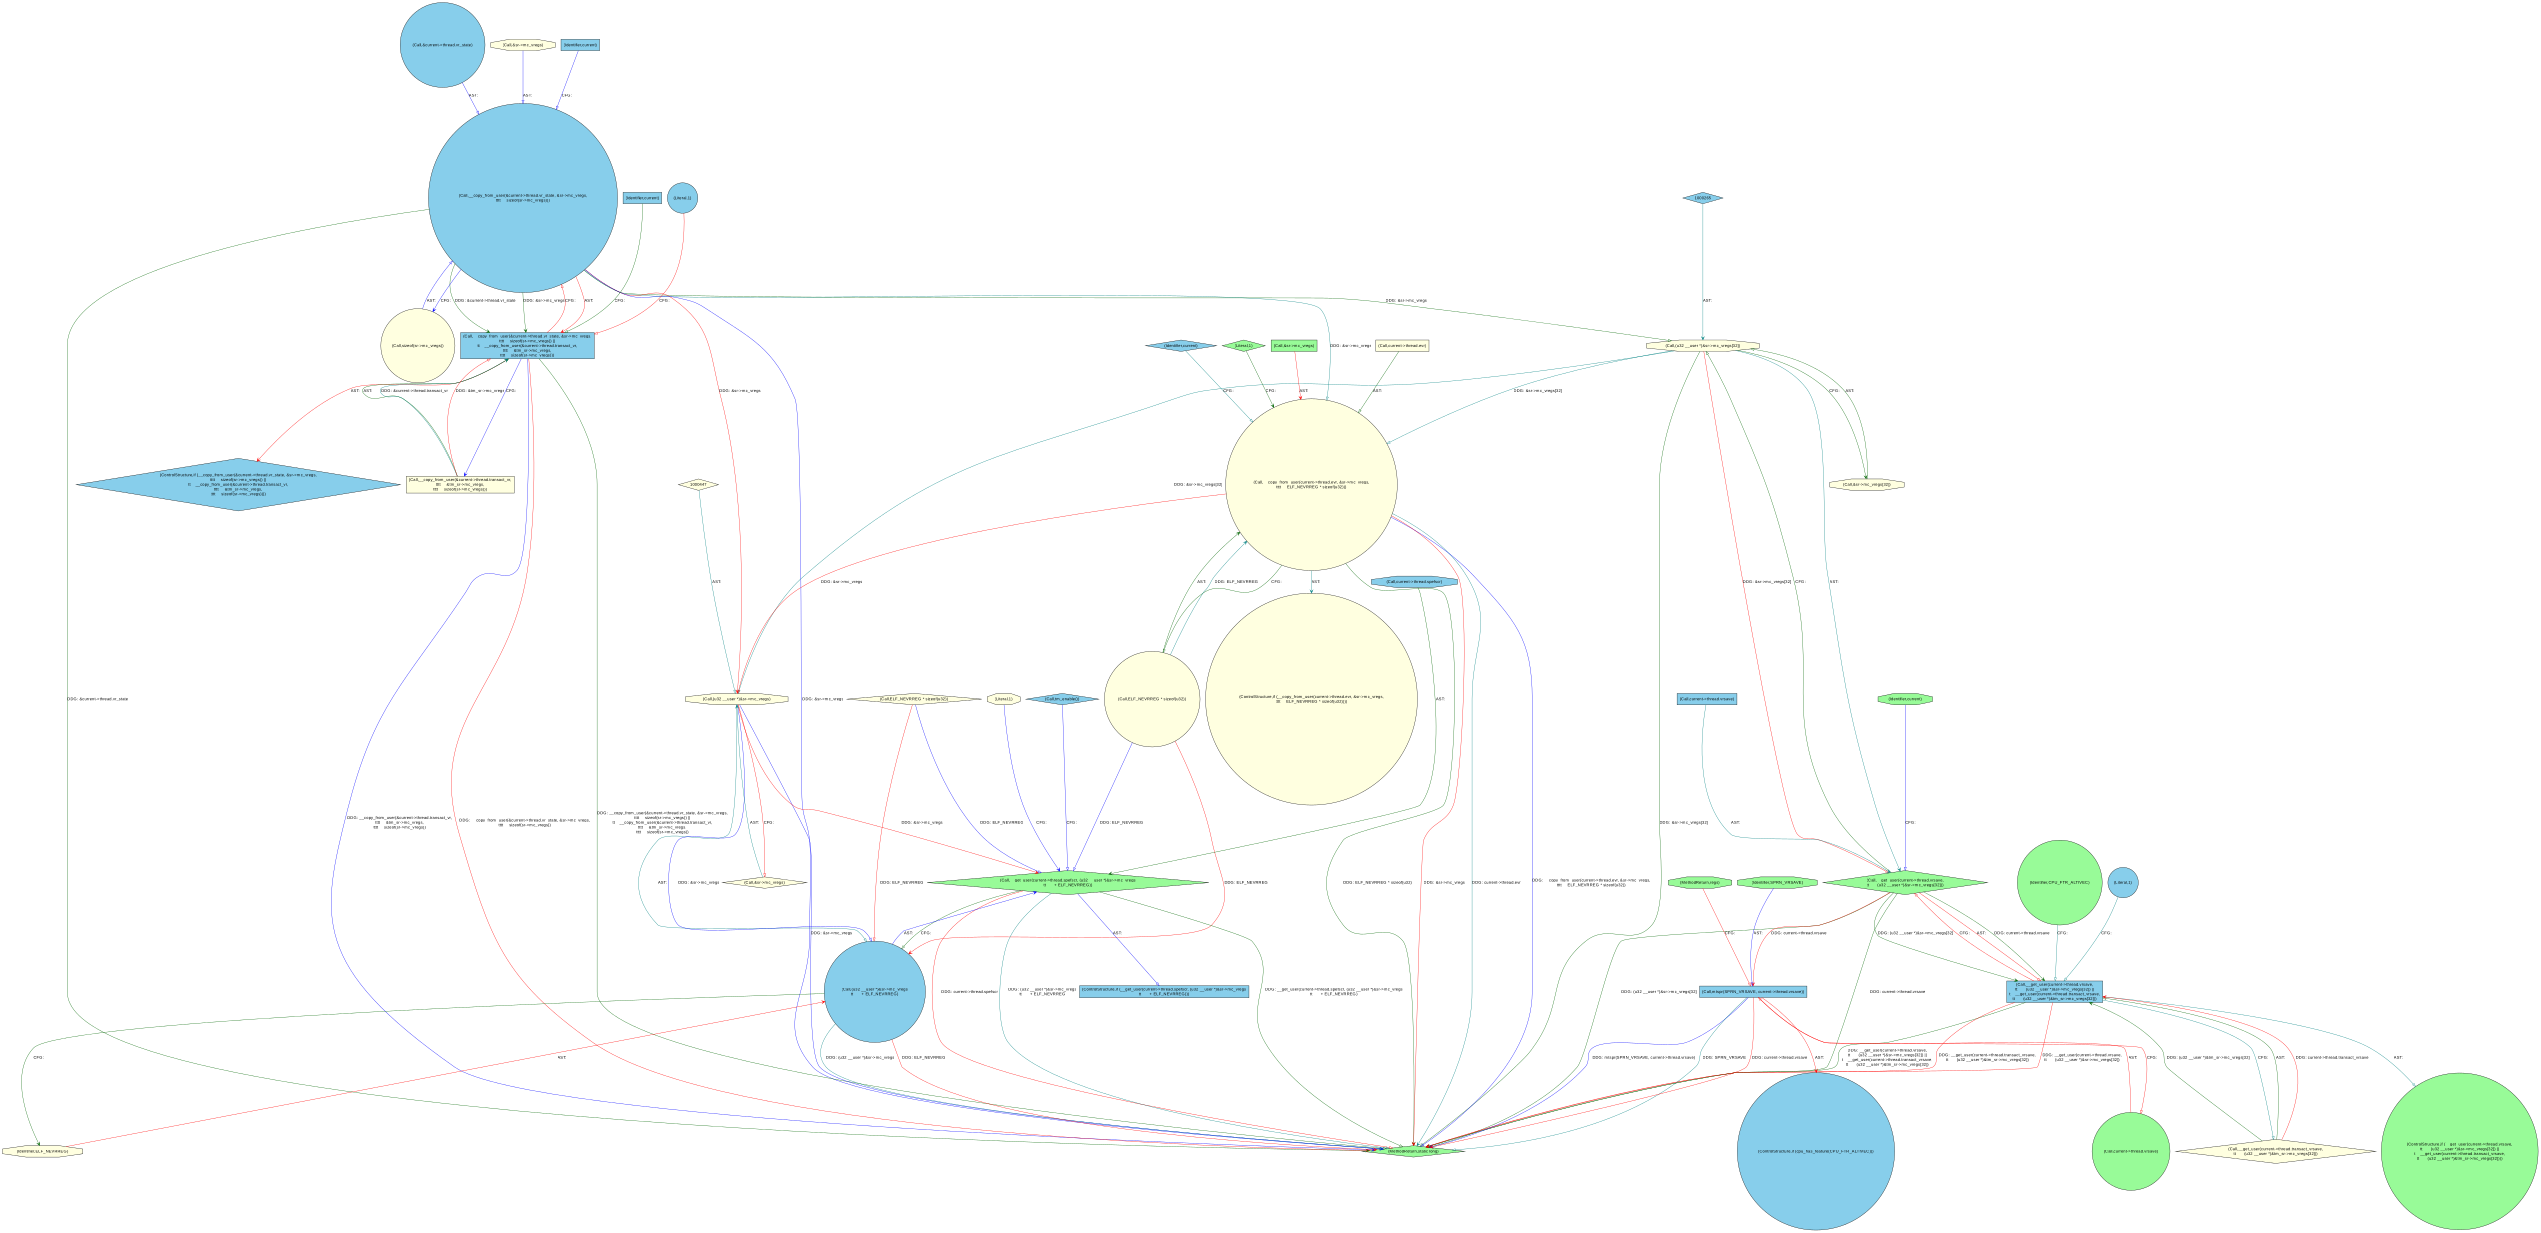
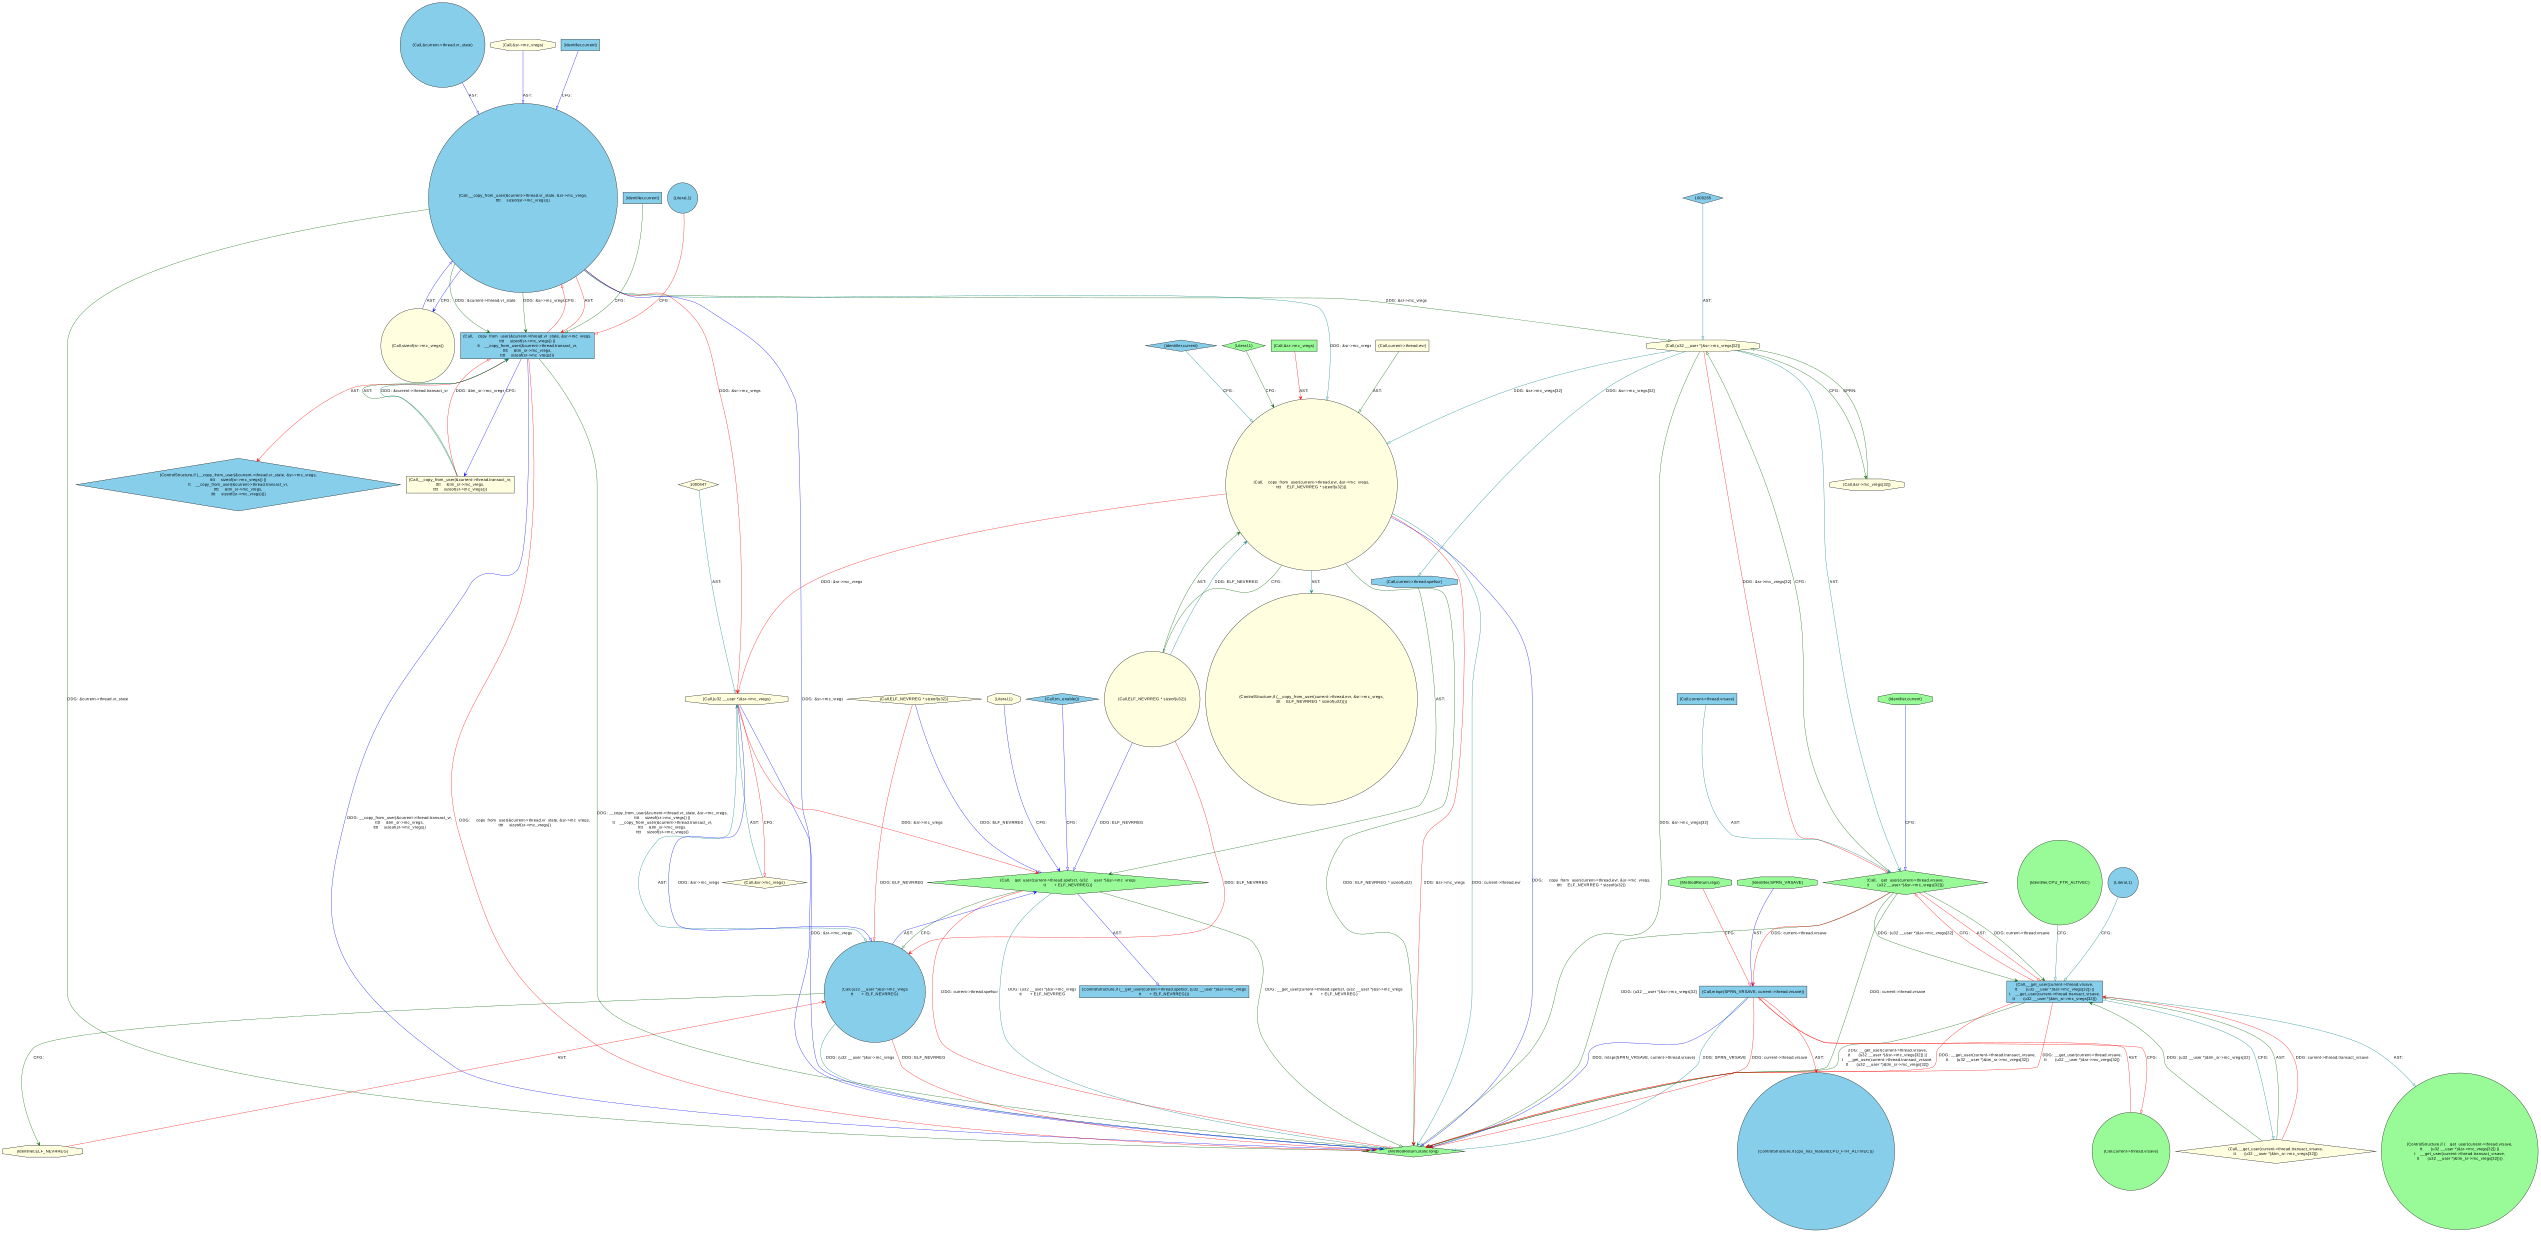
(1703, 270) -> (1703, 270)
(1851, 391) -> (1851, 391)
(1153, 406) -> (1538, 444)
